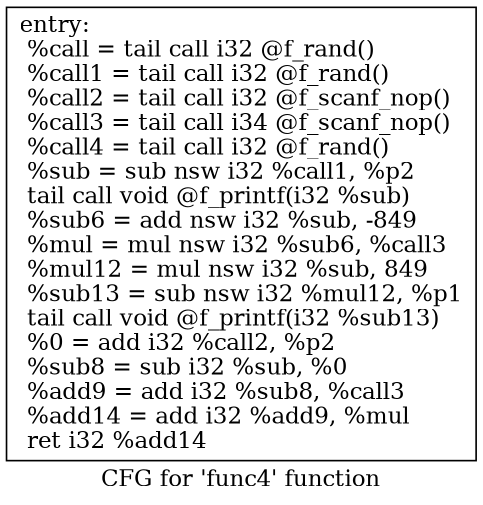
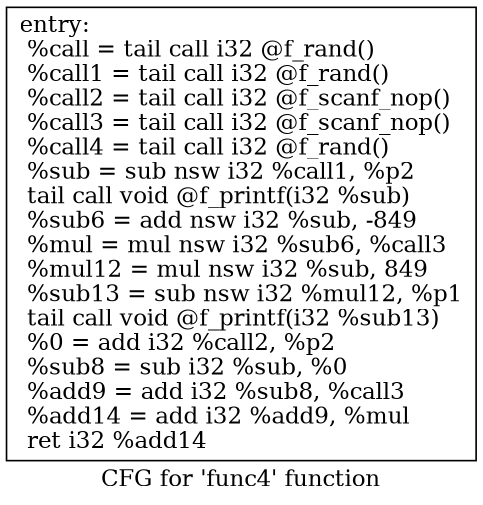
(236, 123) -> (236, 123)
